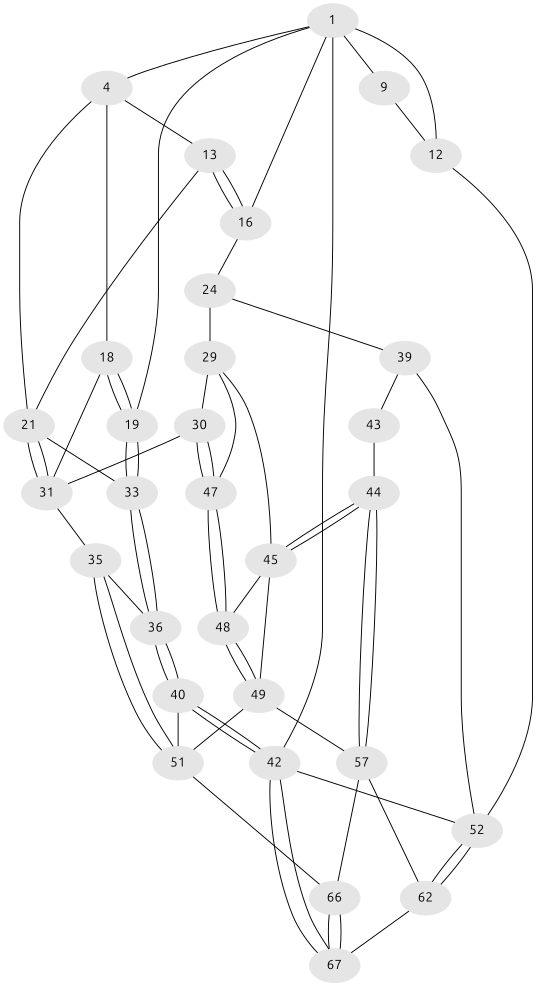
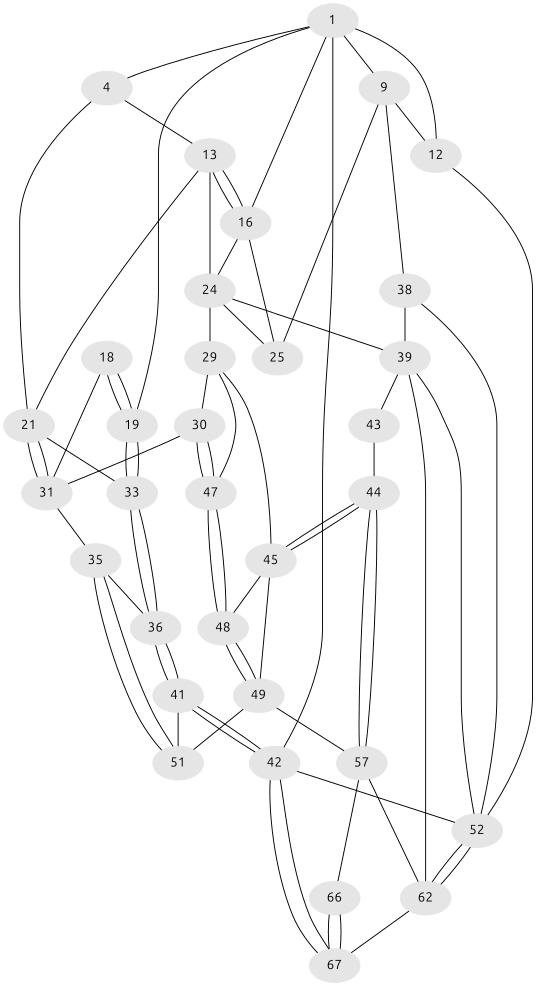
(107, 223) -> none
none -> (210, 223)
none -> (405, 291)
none -> (278, 358)
none -> (426, 627)
(178, 696) -> (178, 696)
(256, 831) -> none
